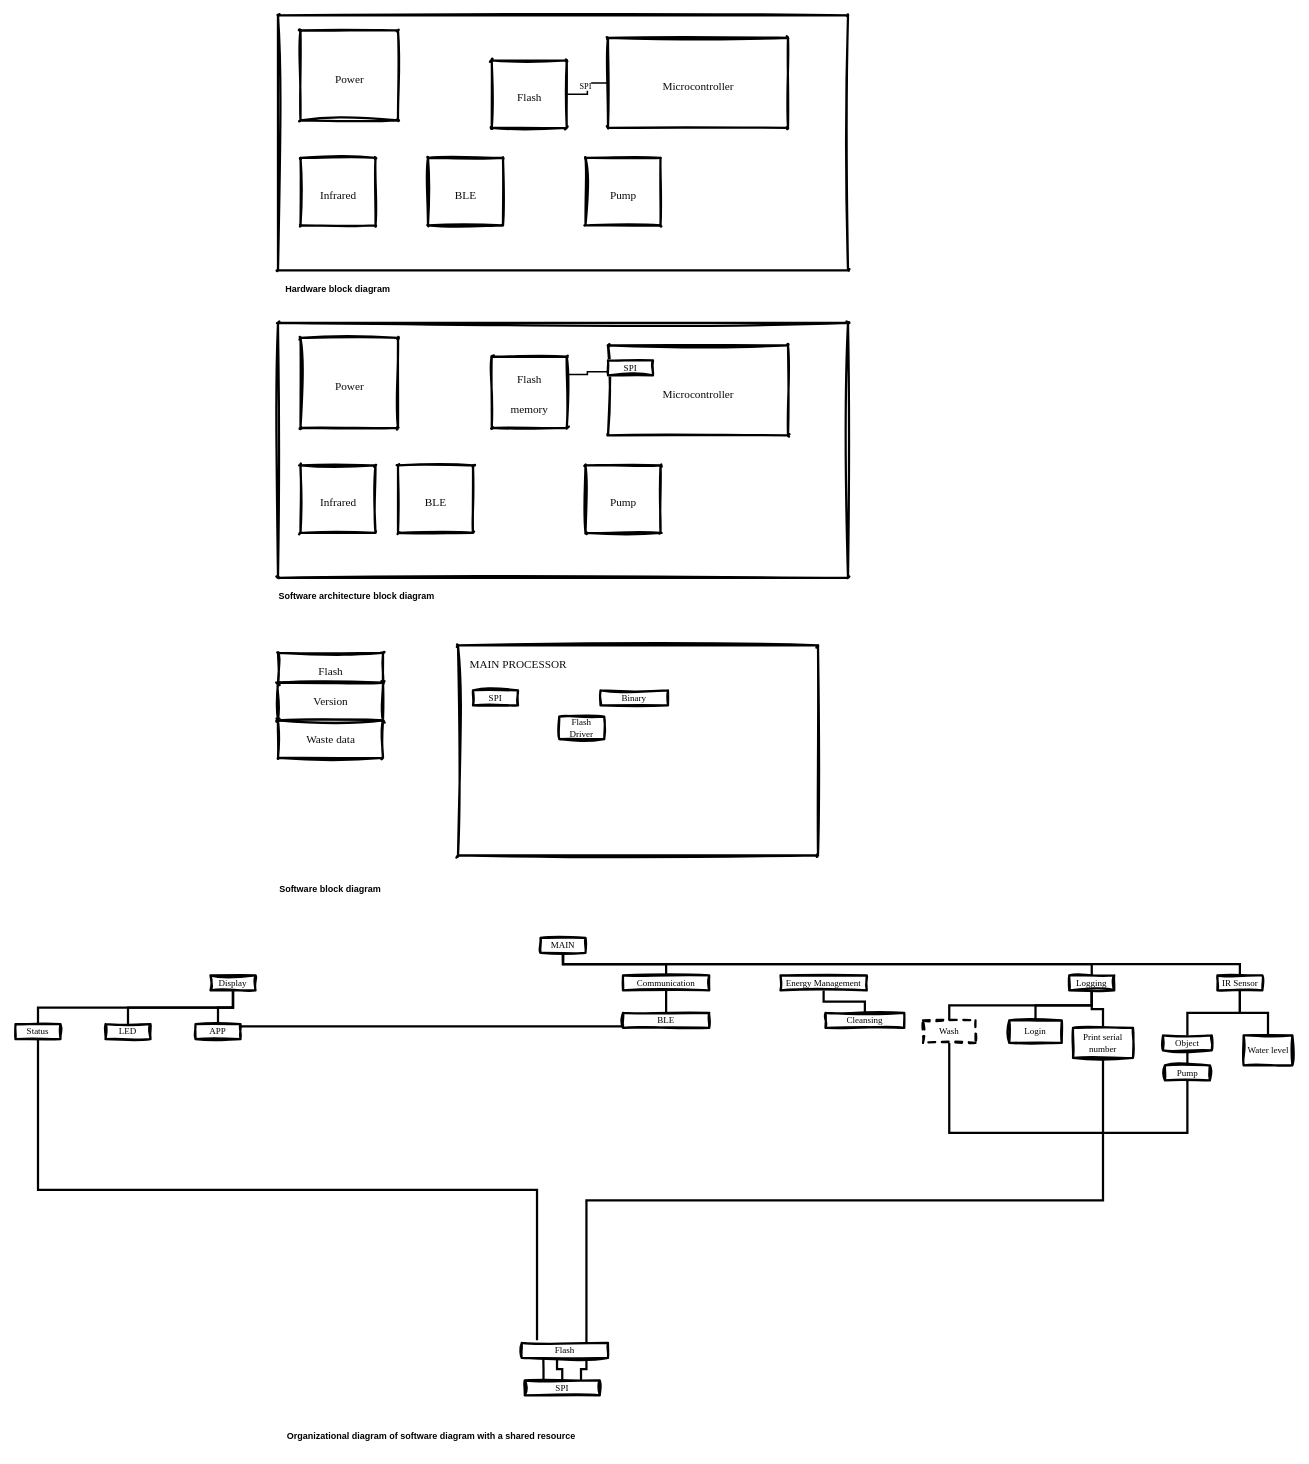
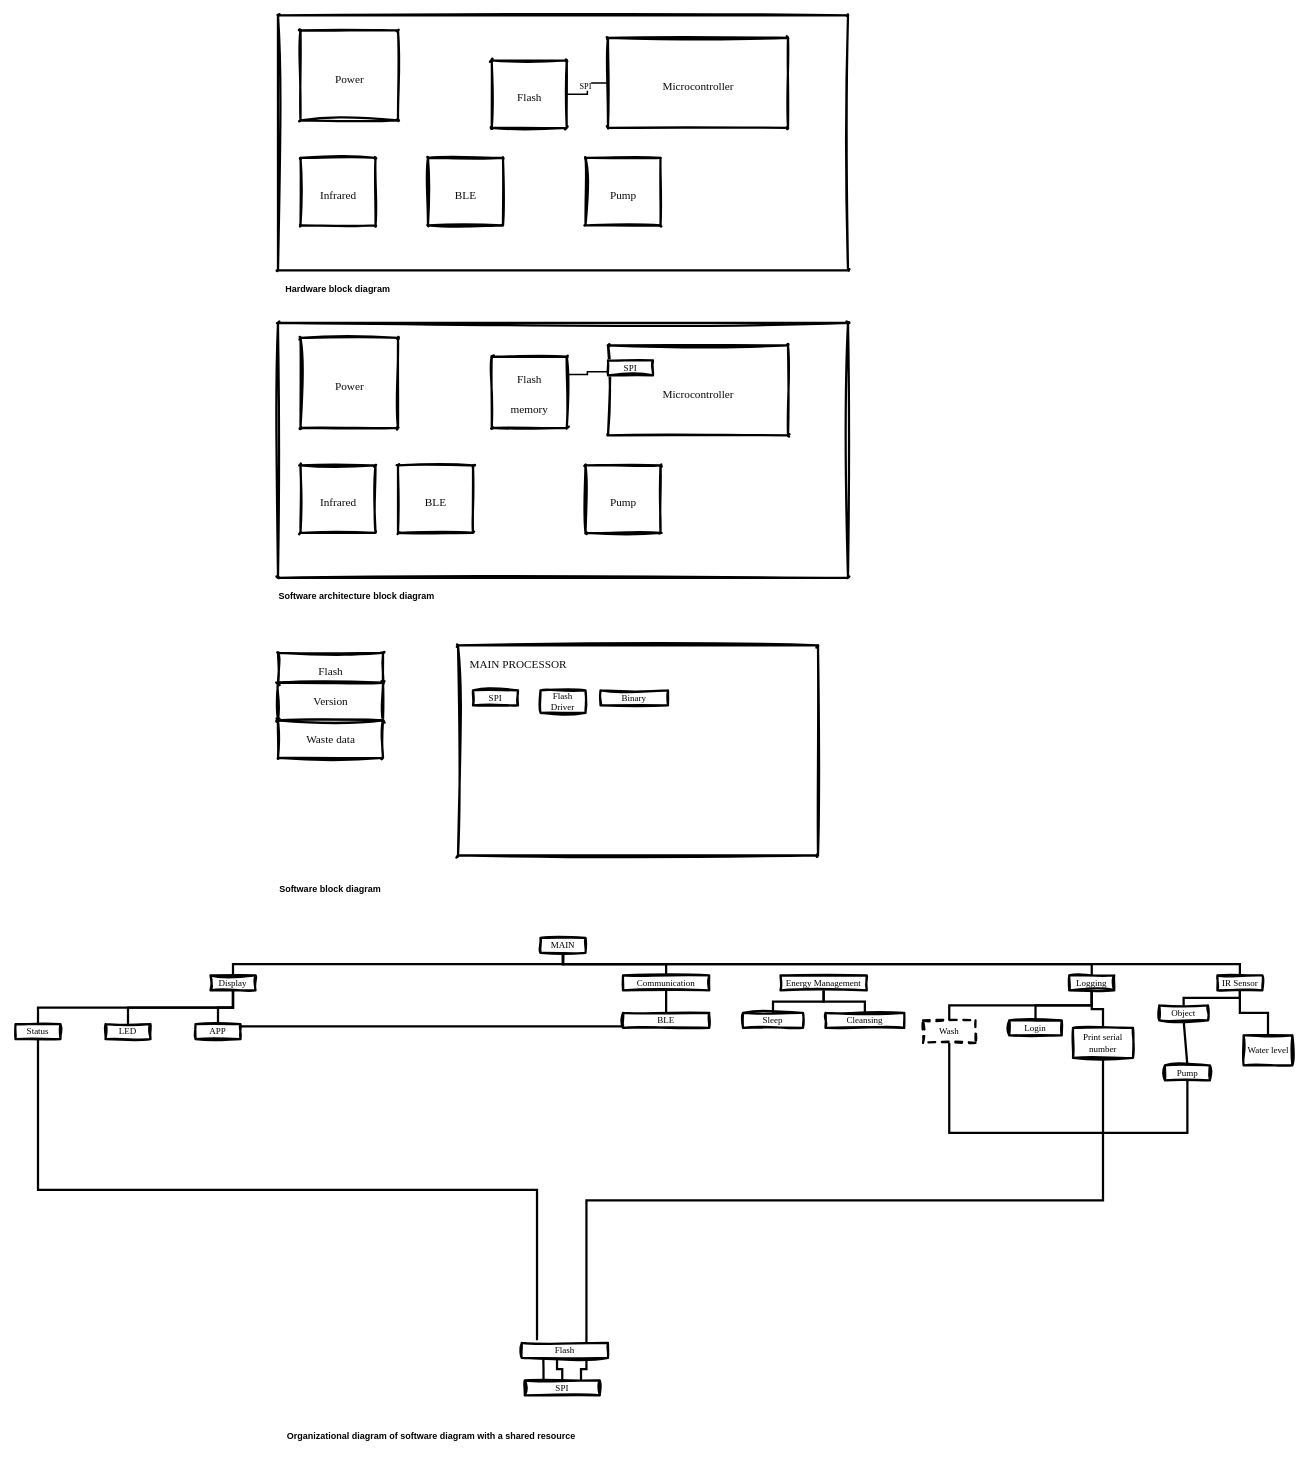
(582, 728) -> (563, 702)
none -> (392, 964)
none -> (794, 1002)
none -> (773, 1020)
(1035, 1032) -> (1035, 1028)
(1187, 1043) -> (1184, 1013)
